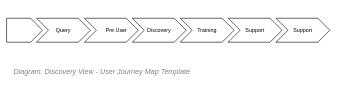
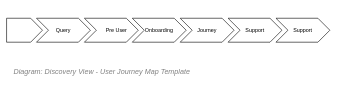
(159, 30) -> (159, 30)
(207, 30) -> (207, 30)
